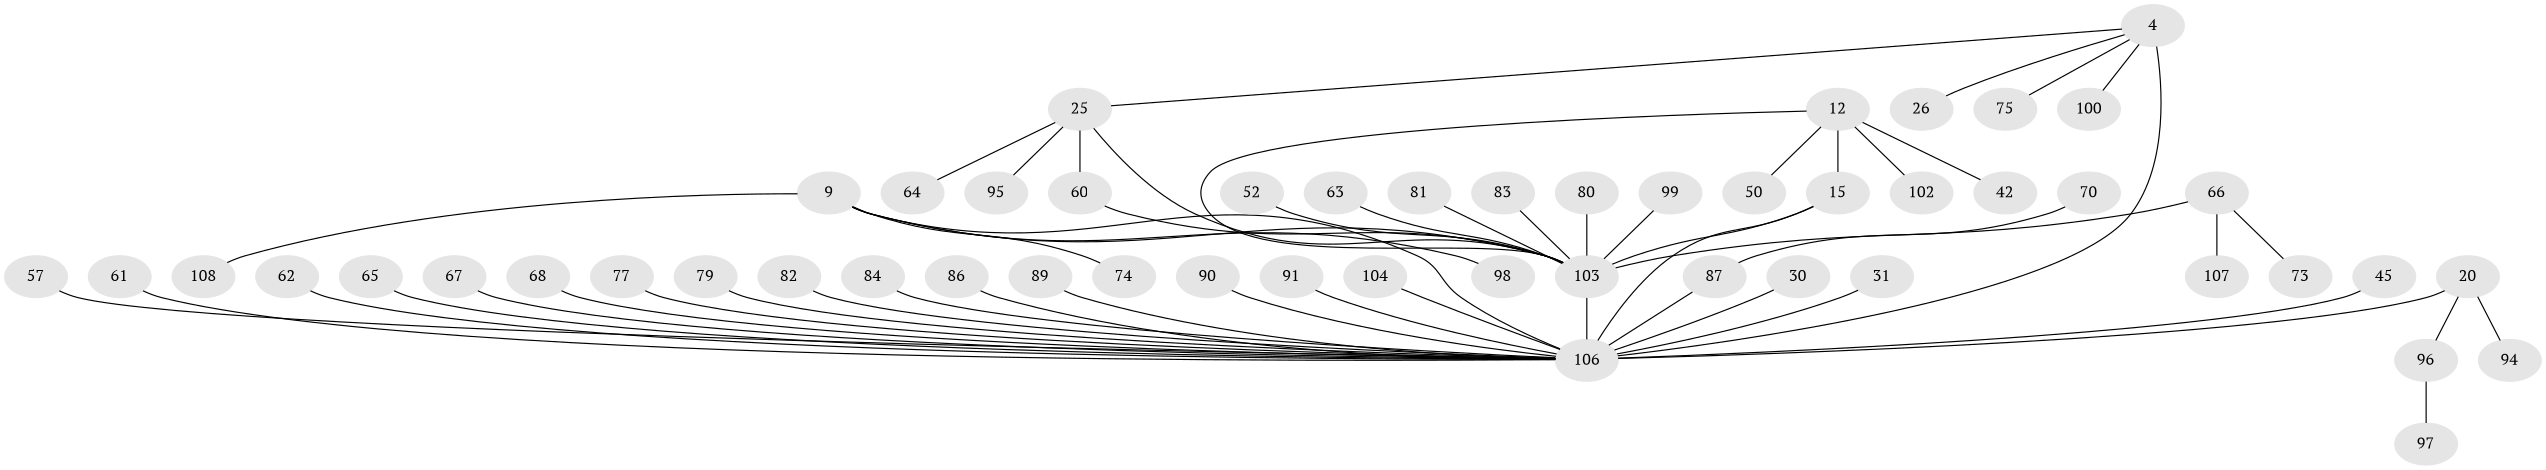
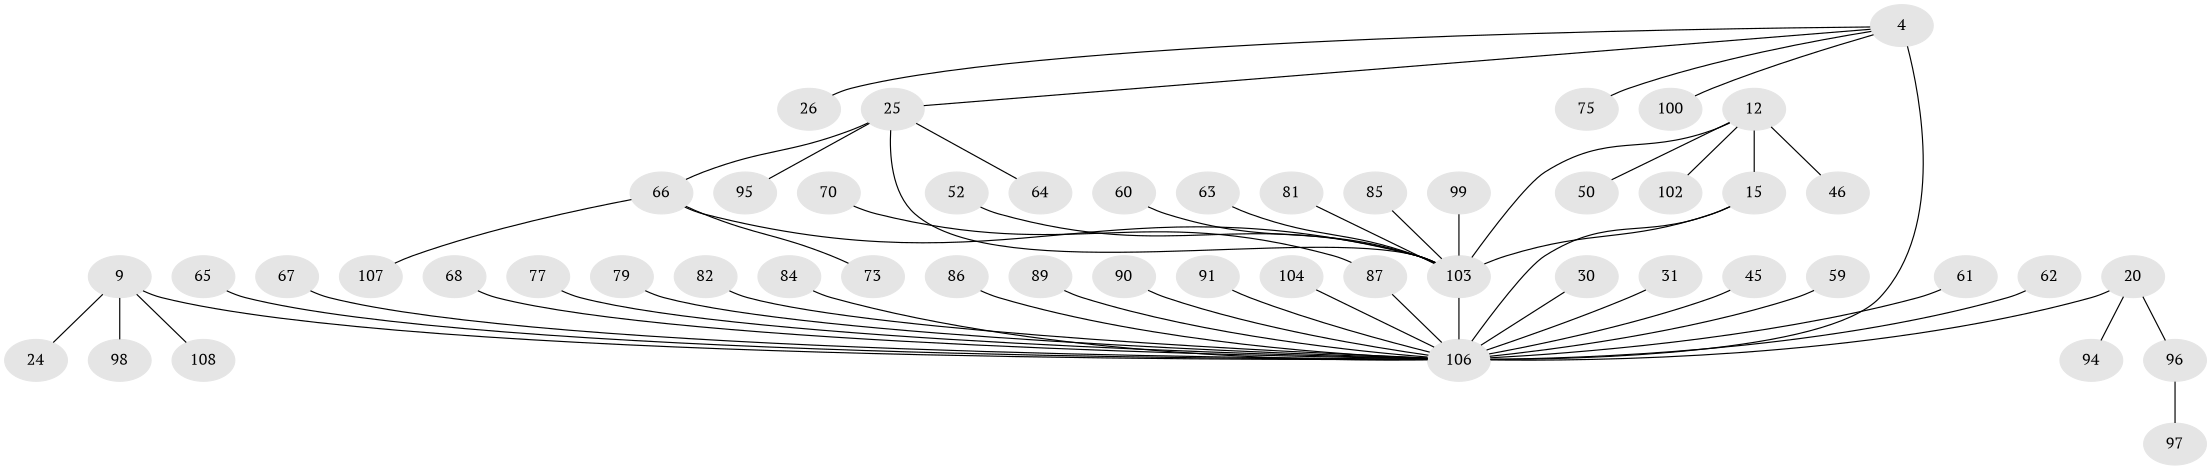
(1080, 151) -> (777, 151)
(1503, 193) -> none
(1587, 193) -> (1375, 193)
(2005, 193) -> (1838, 193)
(1208, 235) -> none
(36, 277) -> (1838, 277)
(1124, 277) -> (36, 360)
